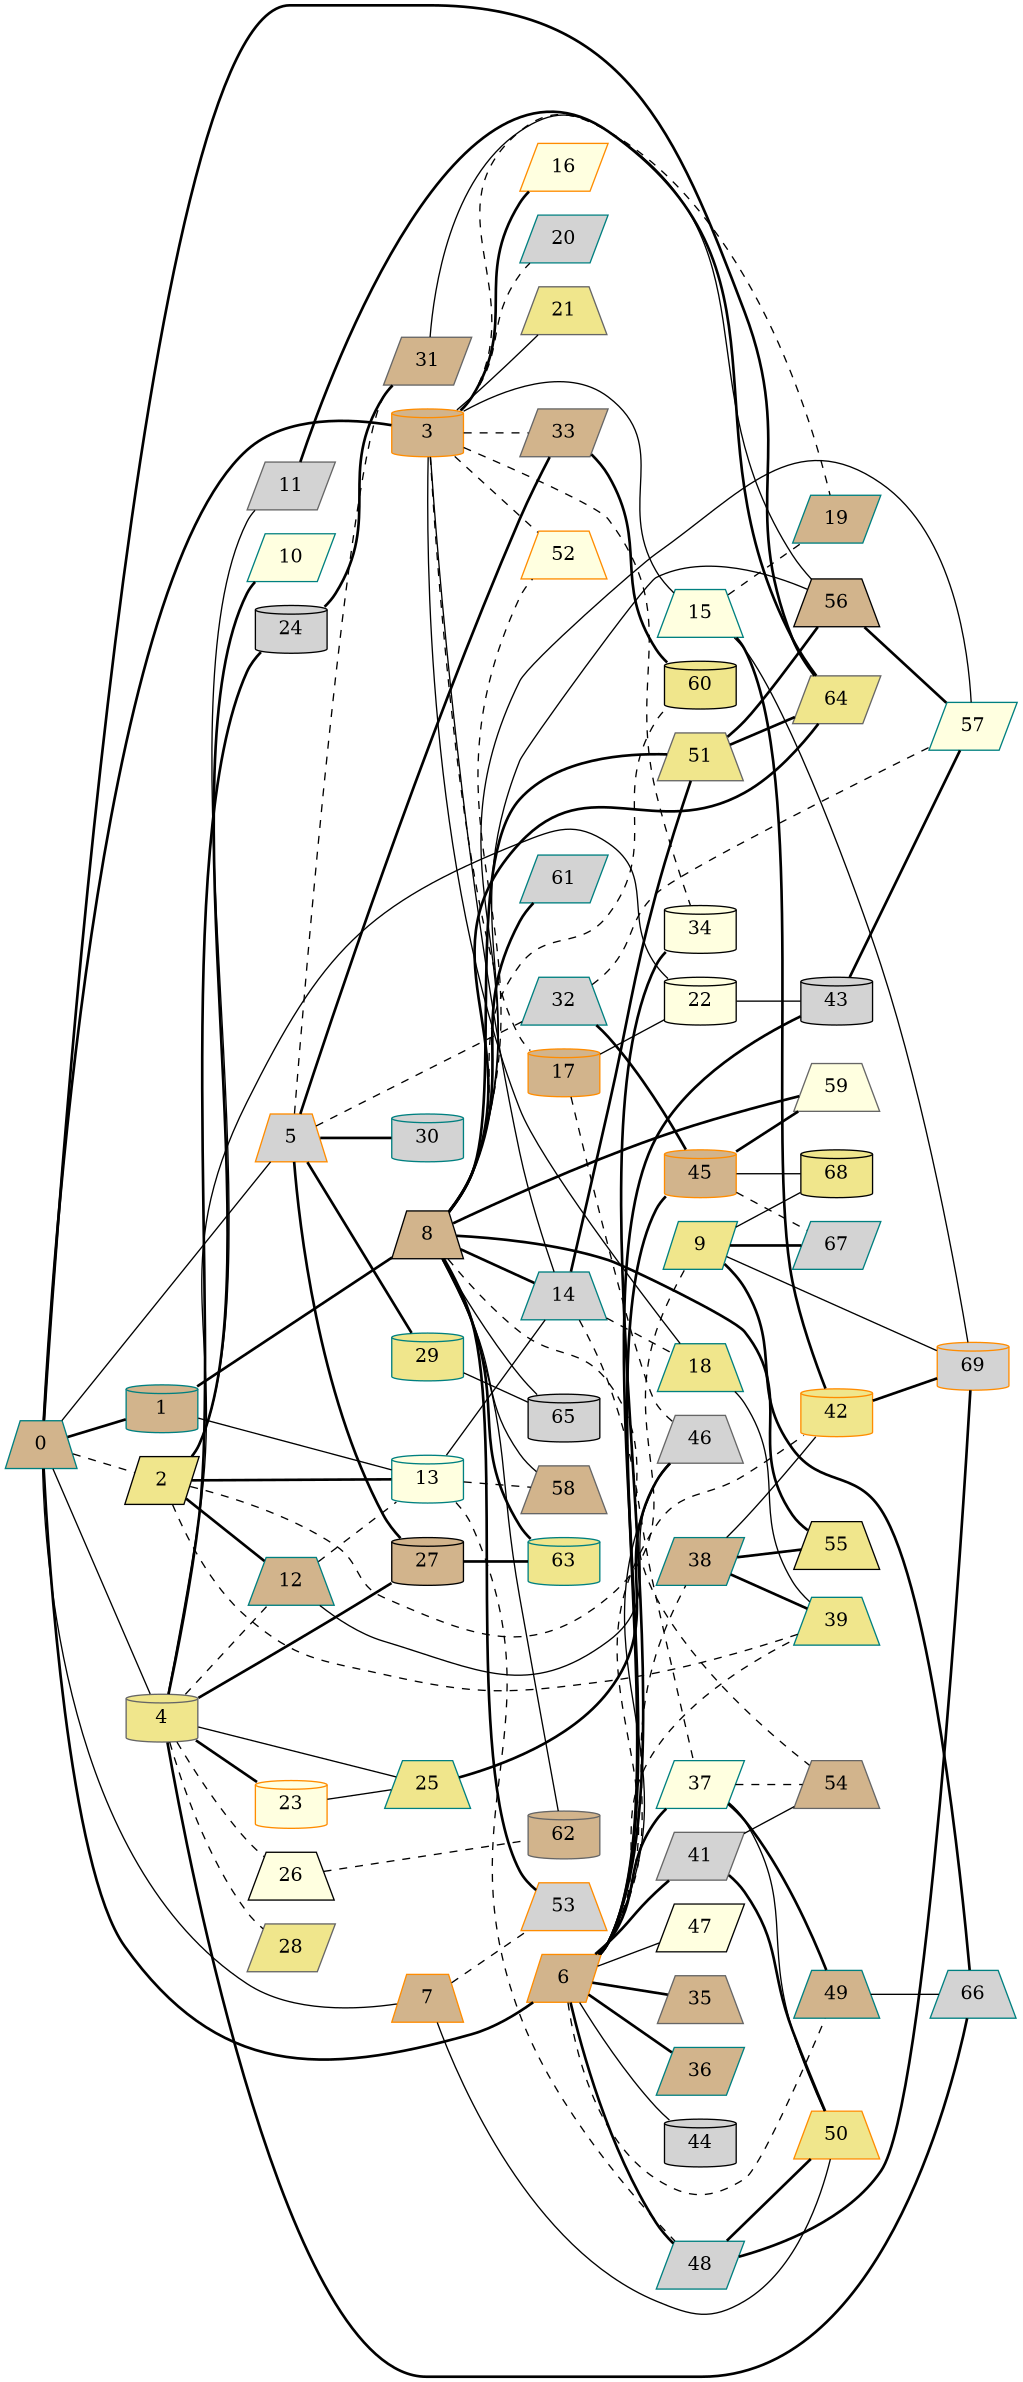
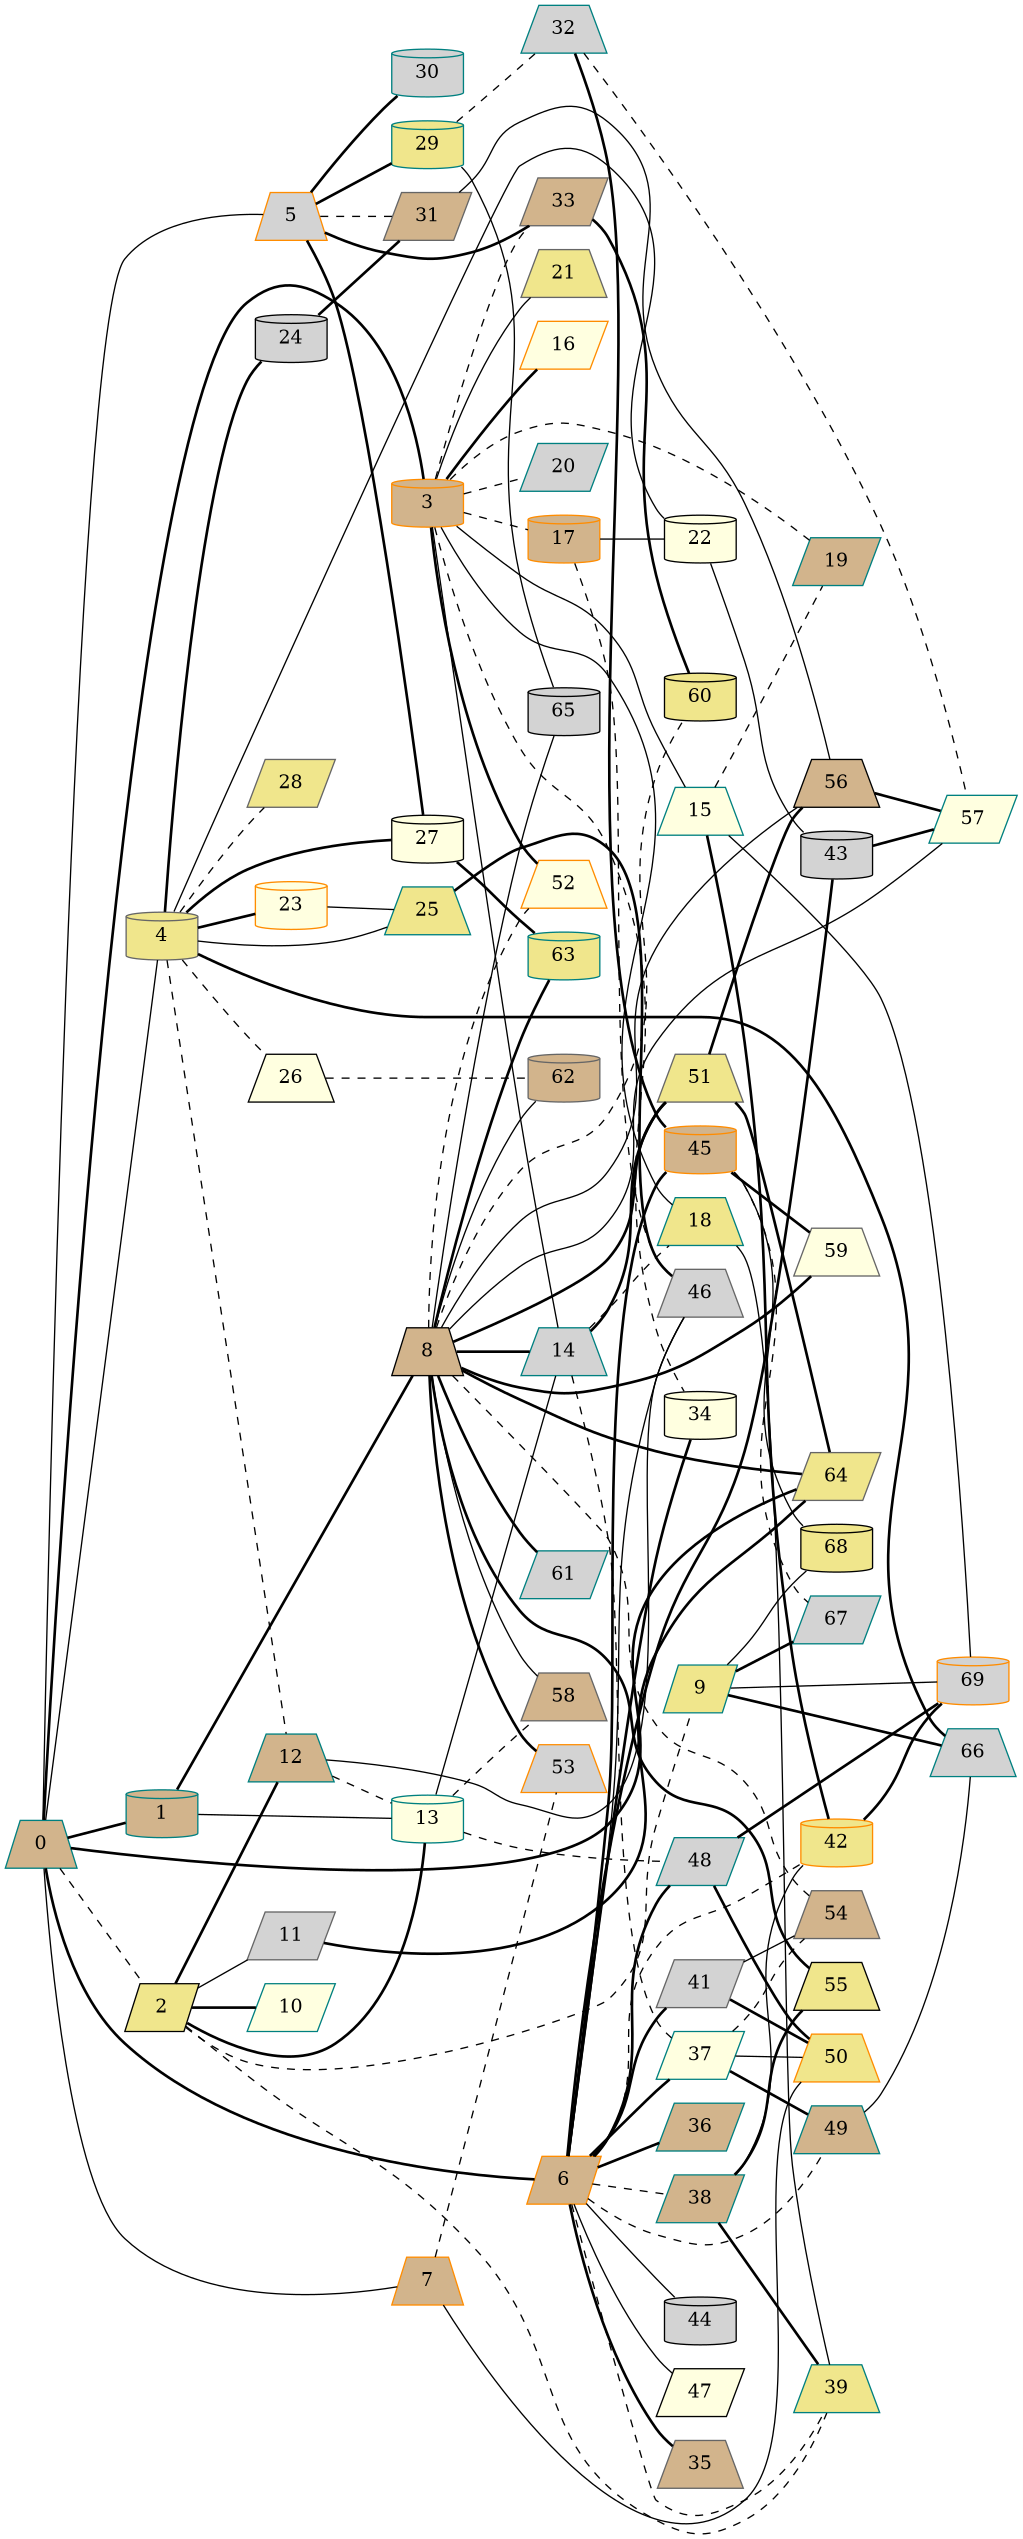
(496, 494) -> (469, 720)
(419, 1074) -> (496, 88)
(428, 1561) -> (428, 839)
